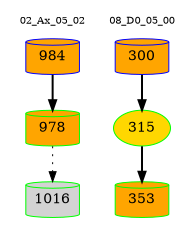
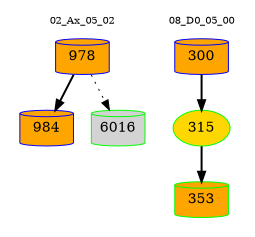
(53, 87) -> (67, 88)
(53, 128) -> (82, 57)
(53, 200) -> (118, 128)
